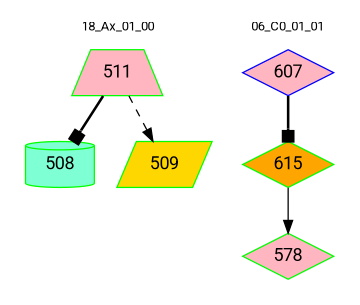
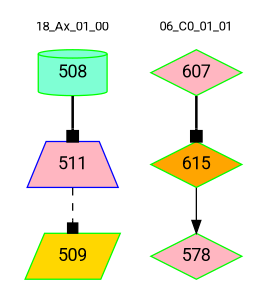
(117, 73) -> (73, 164)
(288, 73) -> (196, 73)
(92, 113) -> (73, 112)
(138, 113) -> (73, 204)
